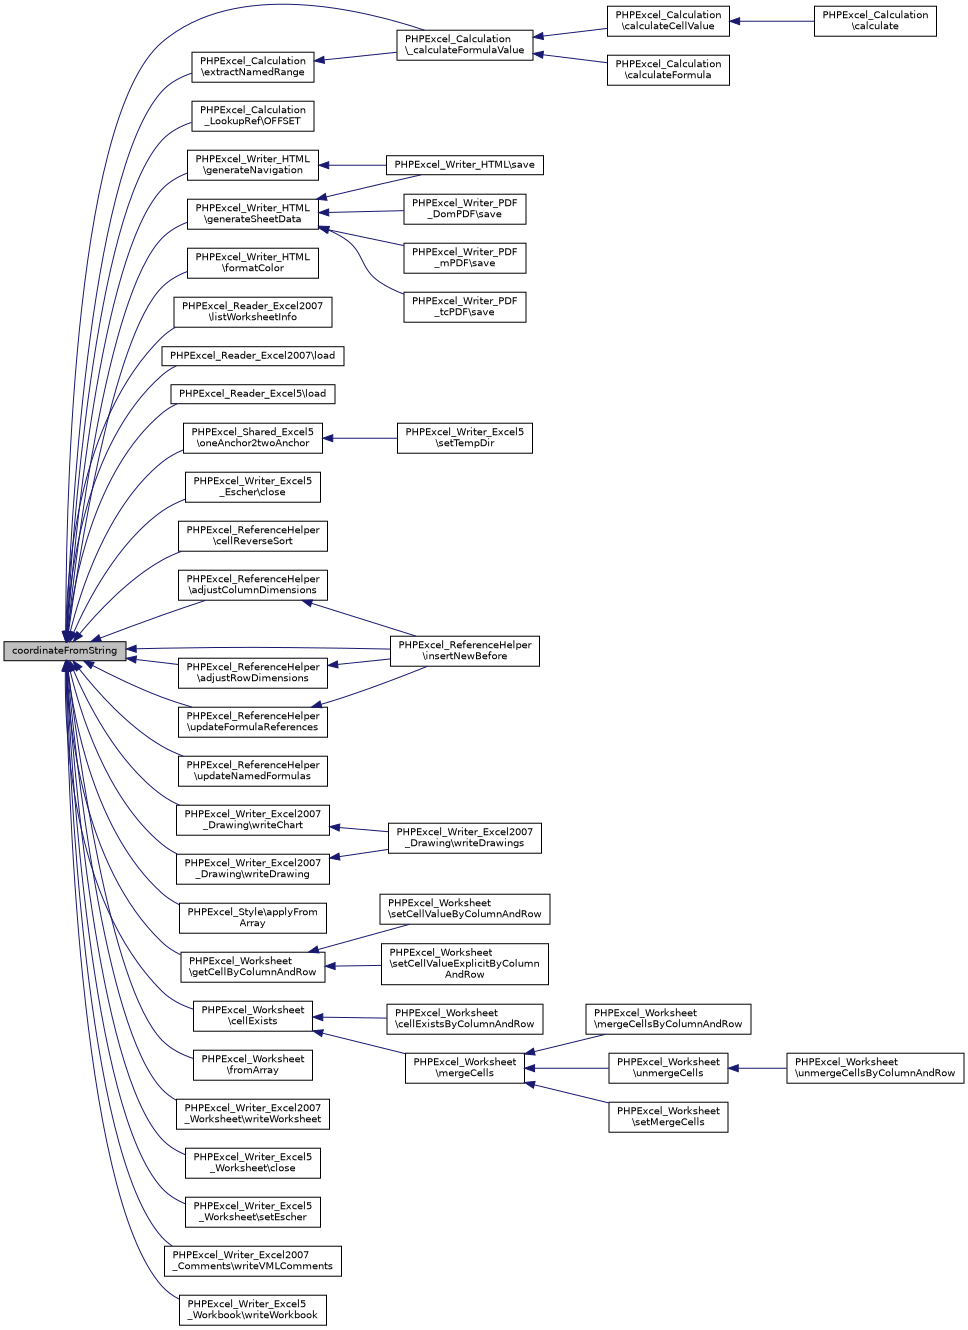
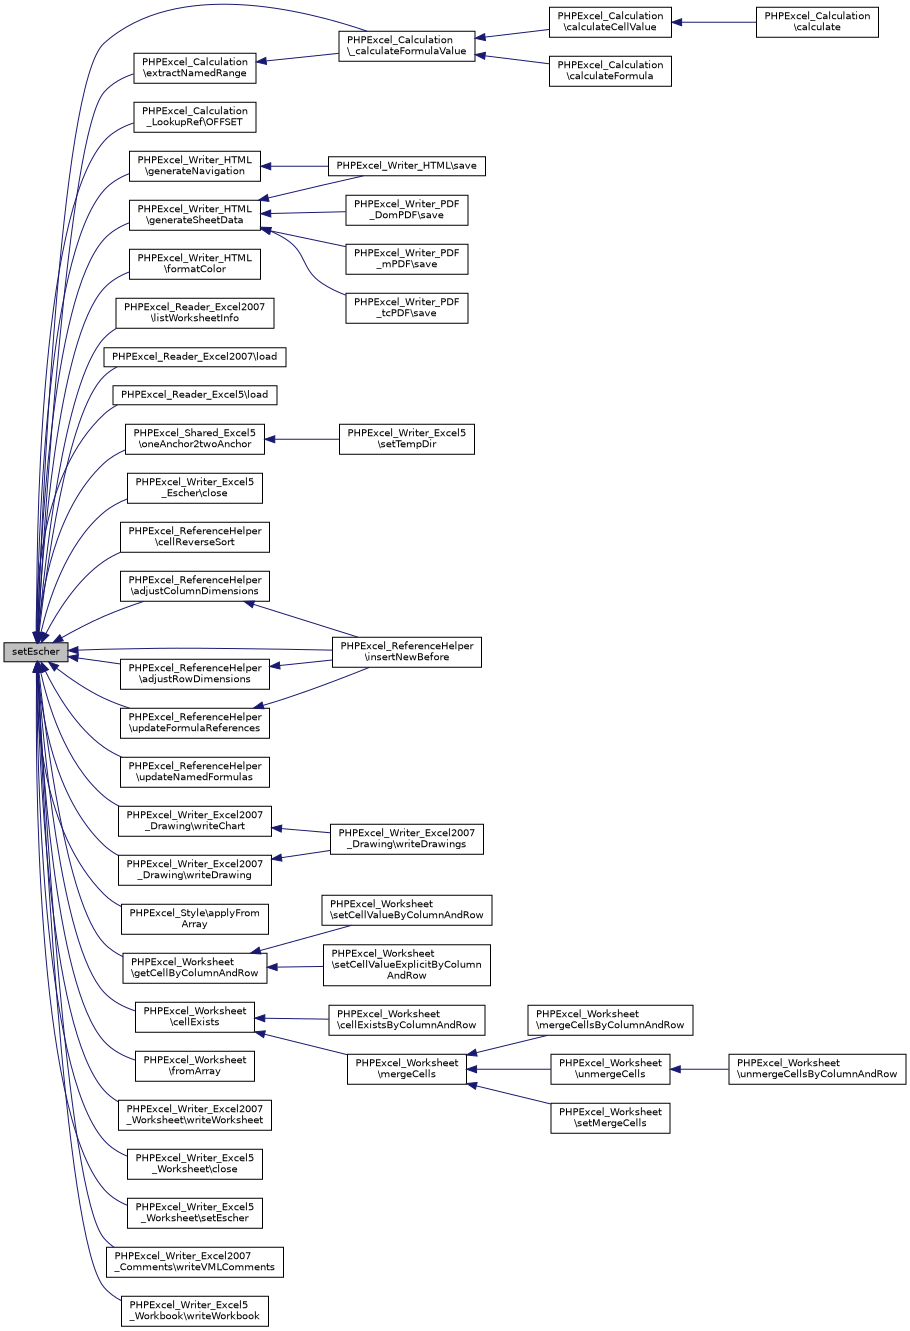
(65, 651) -> (36, 652)
